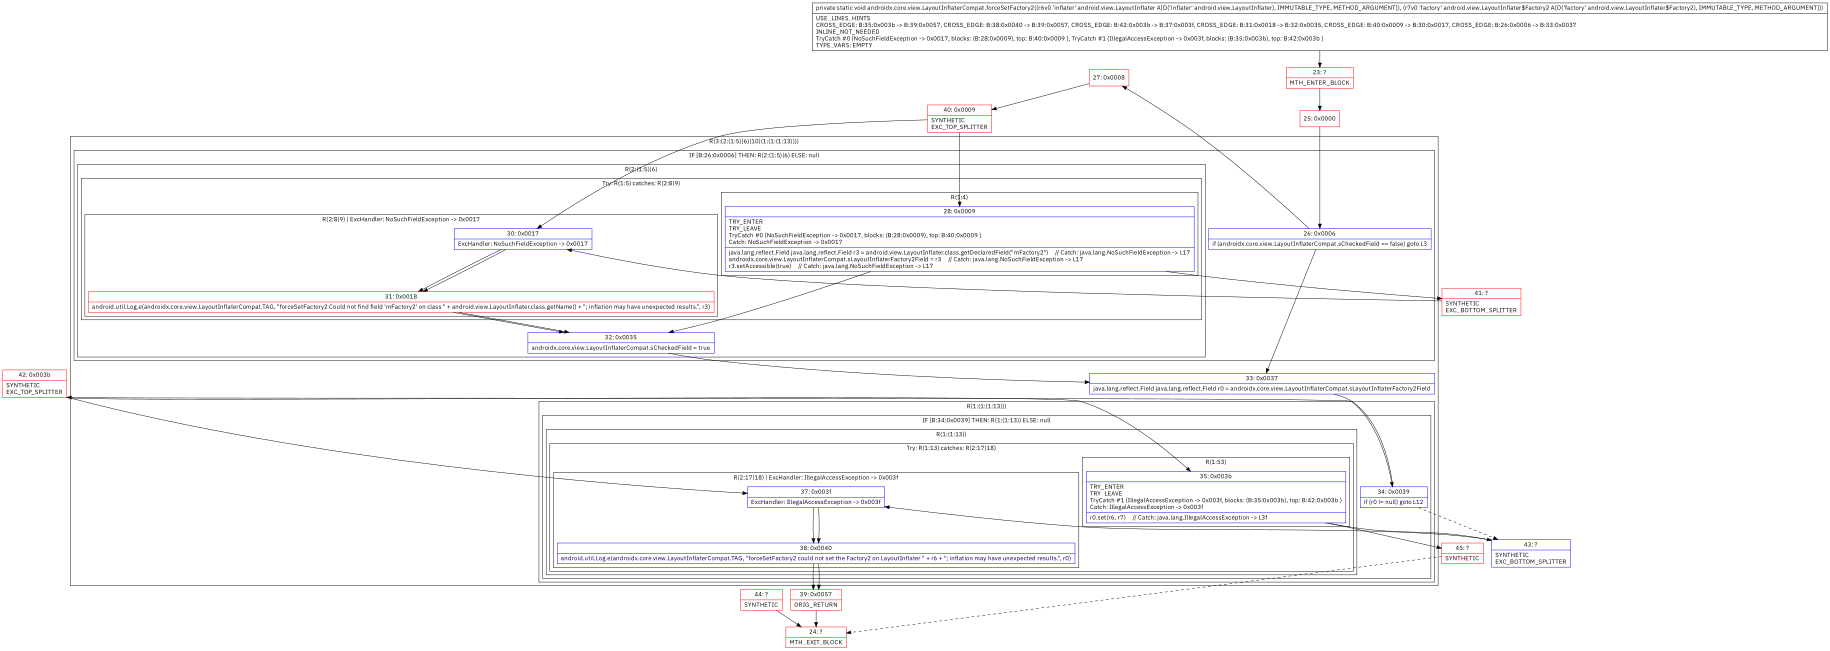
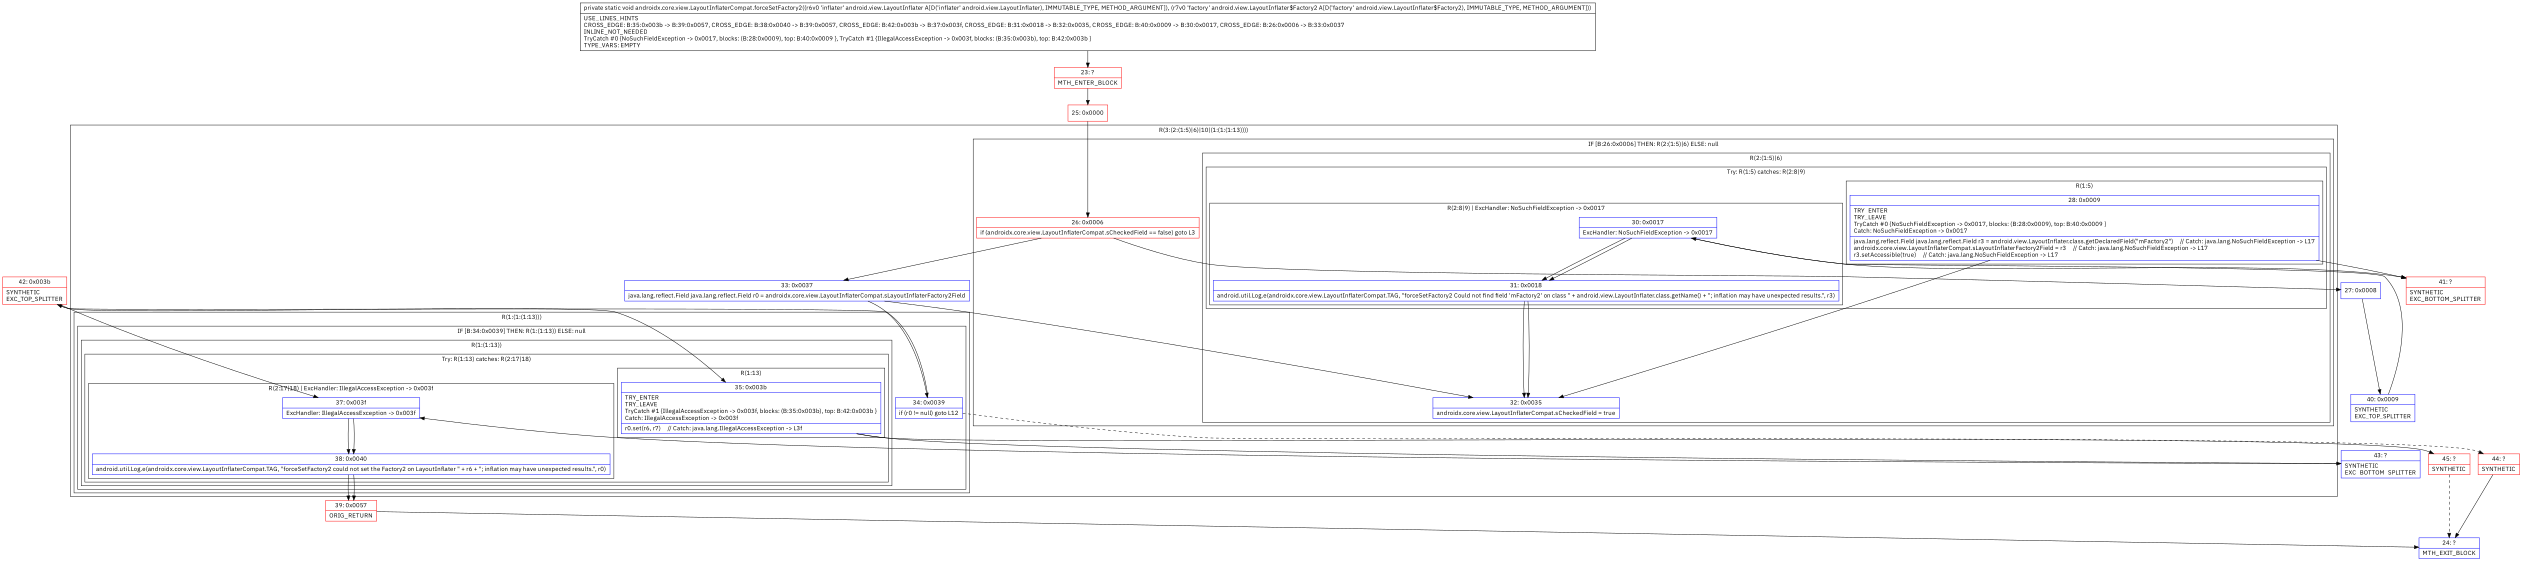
(1109, 78) -> (2361, 291)
(960, 119) -> (2383, 408)
(960, 167) -> none
(960, 197) -> (2085, 186)
(1320, 239) -> (1088, 228)
(1006, 291) -> (2010, 269)
(401, 302) -> (1526, 291)
(876, 374) -> (1177, 345)
(1216, 462) -> (751, 373)
(1456, 523) -> (1721, 439)
(816, 637) -> (2449, 548)
